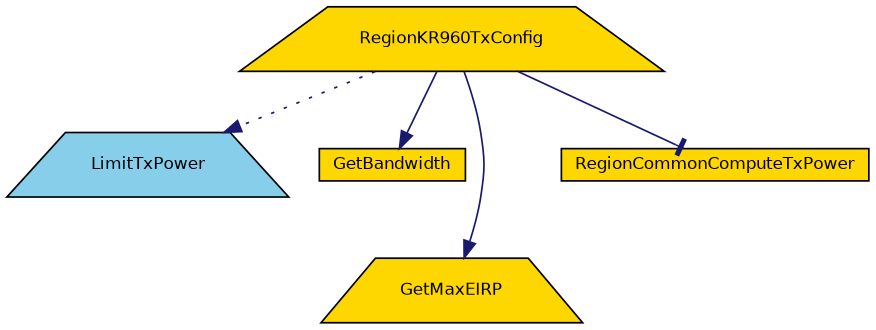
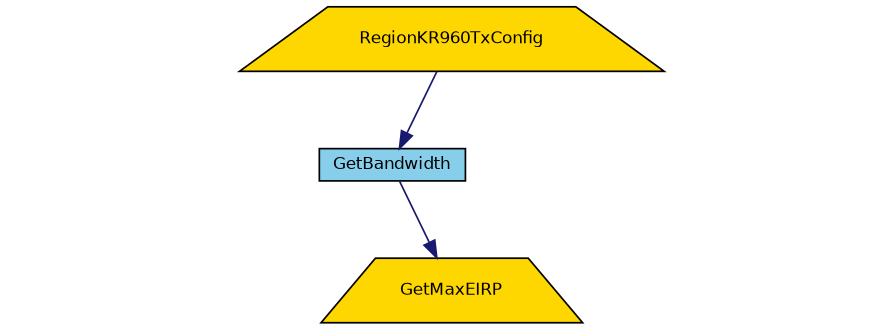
(484, 156) -> (414, 211)
(148, 165) -> none
(392, 165) -> (392, 165)
(715, 165) -> none
